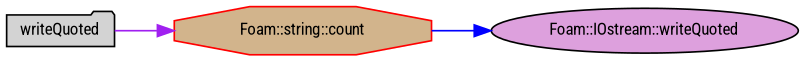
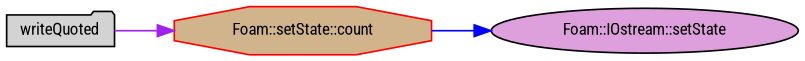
(303, 31) -> (303, 31)
(645, 31) -> (645, 31)
